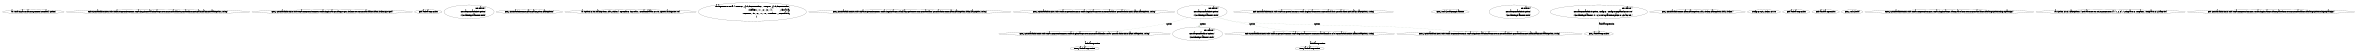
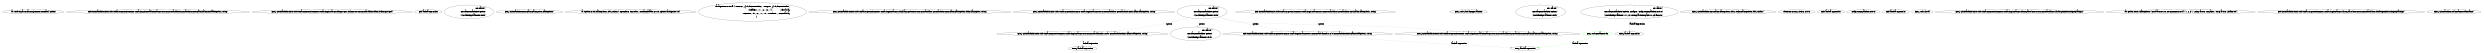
(1764, 12) -> (1797, 12)
none -> (1863, 12)
none -> (2454, 12)
none -> (1598, 34)
